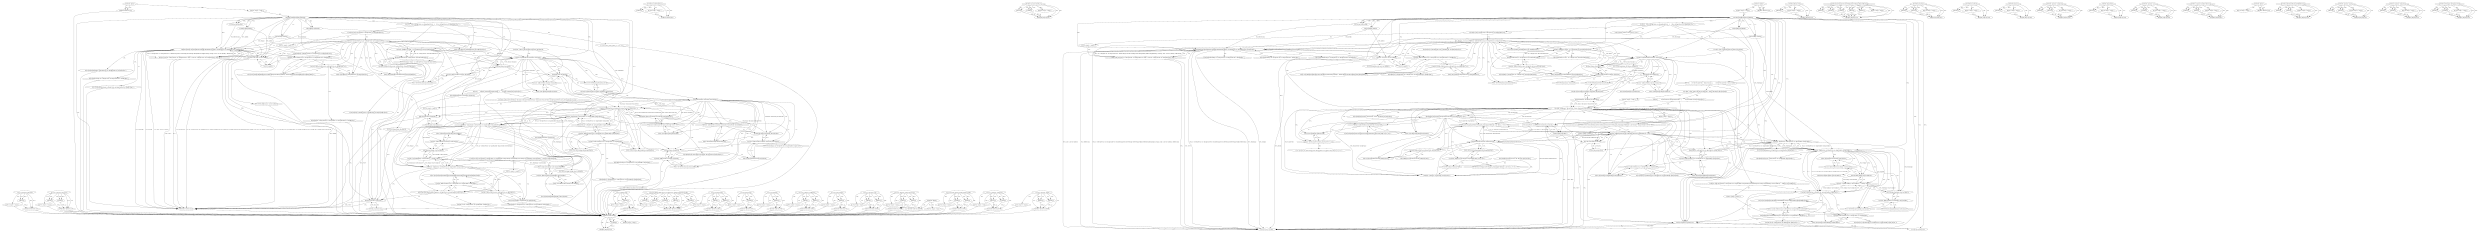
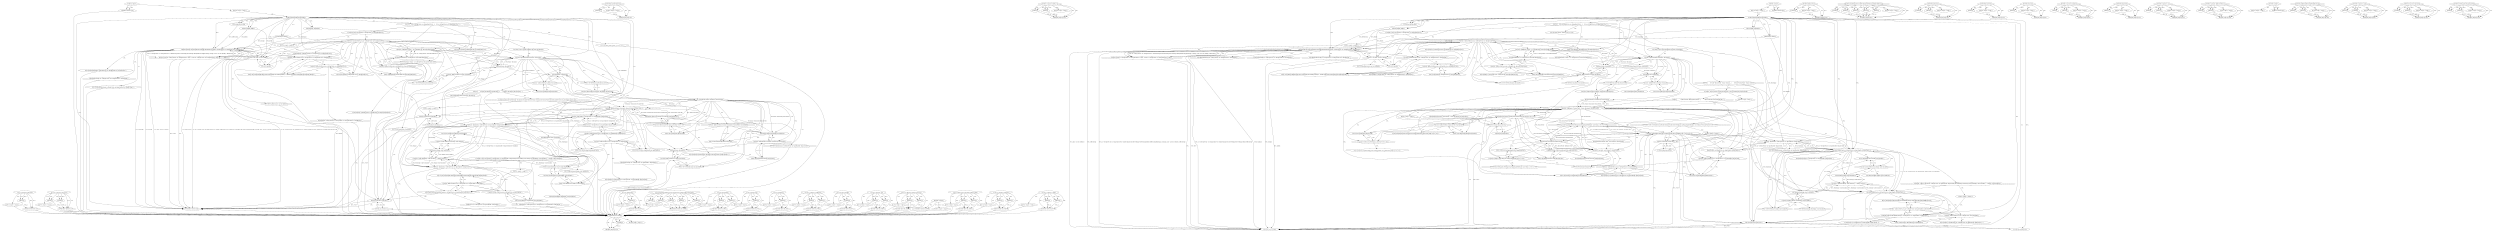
(1485, 165) -> (1612, 165)
